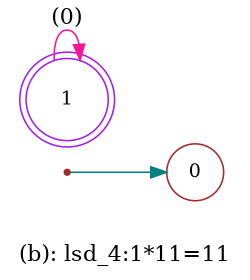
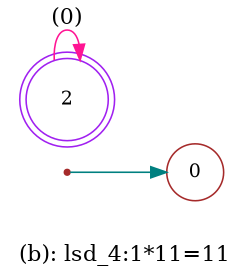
(67, 100) -> (67, 100)
